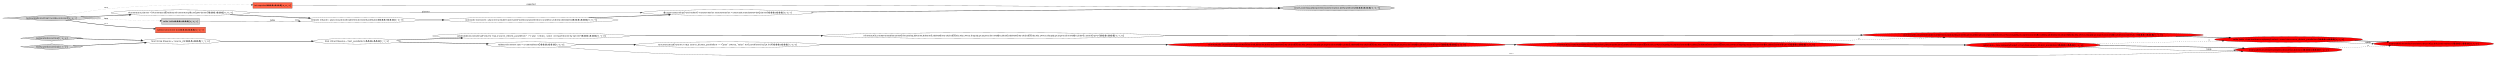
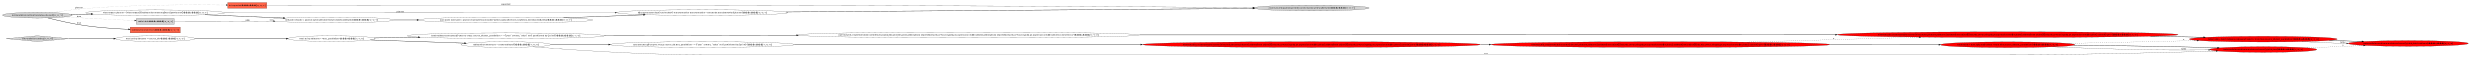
(106, 8) -> (79, 8)
(52, 18) -> (37, 15)
(52, 47) -> none
